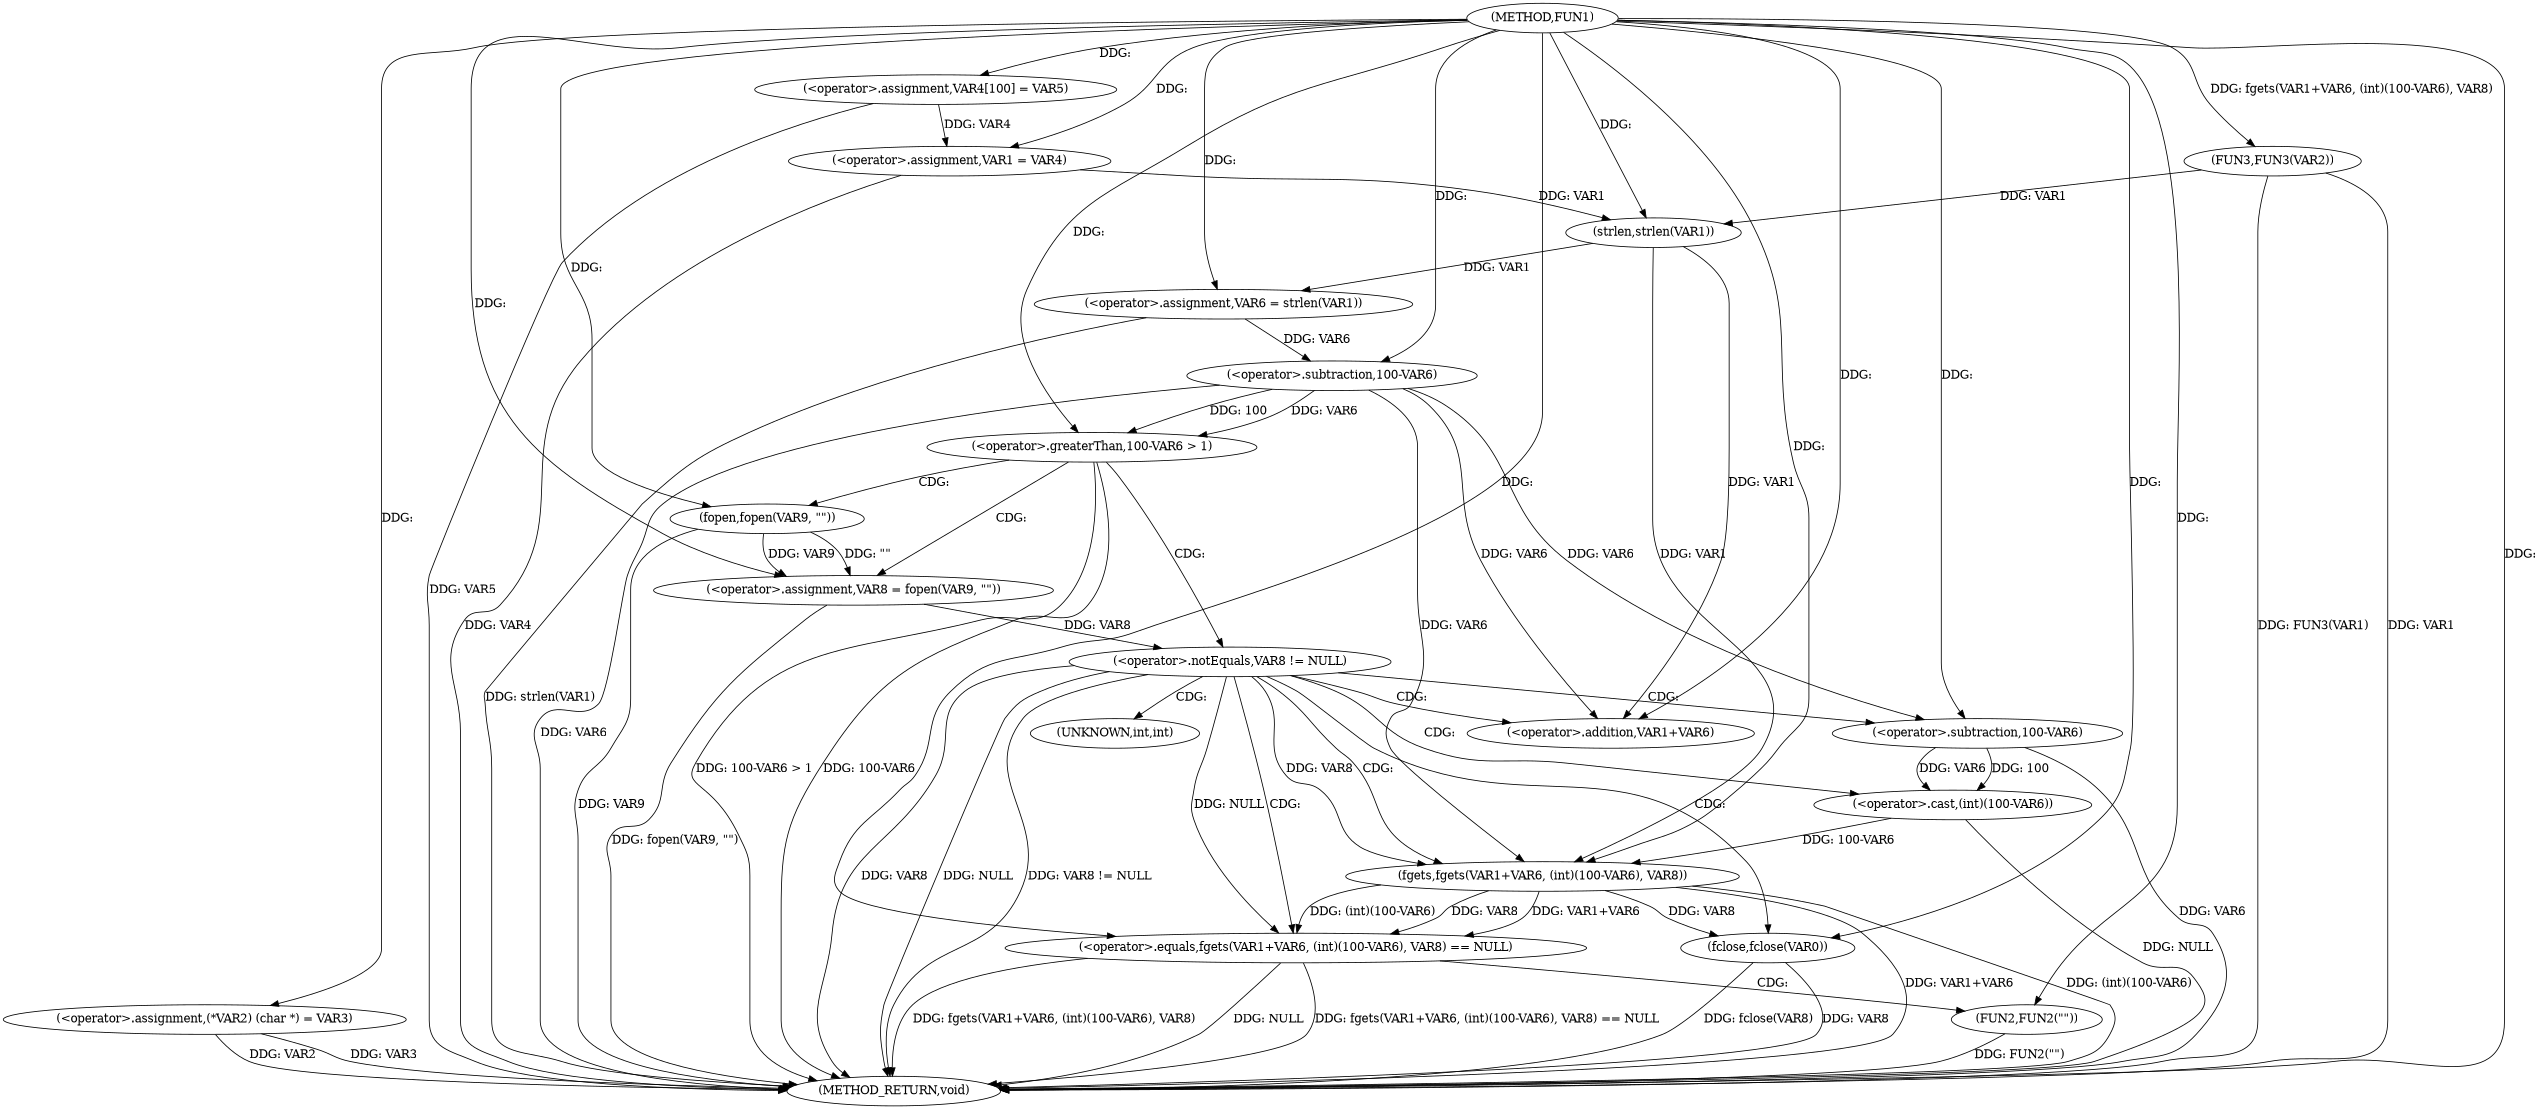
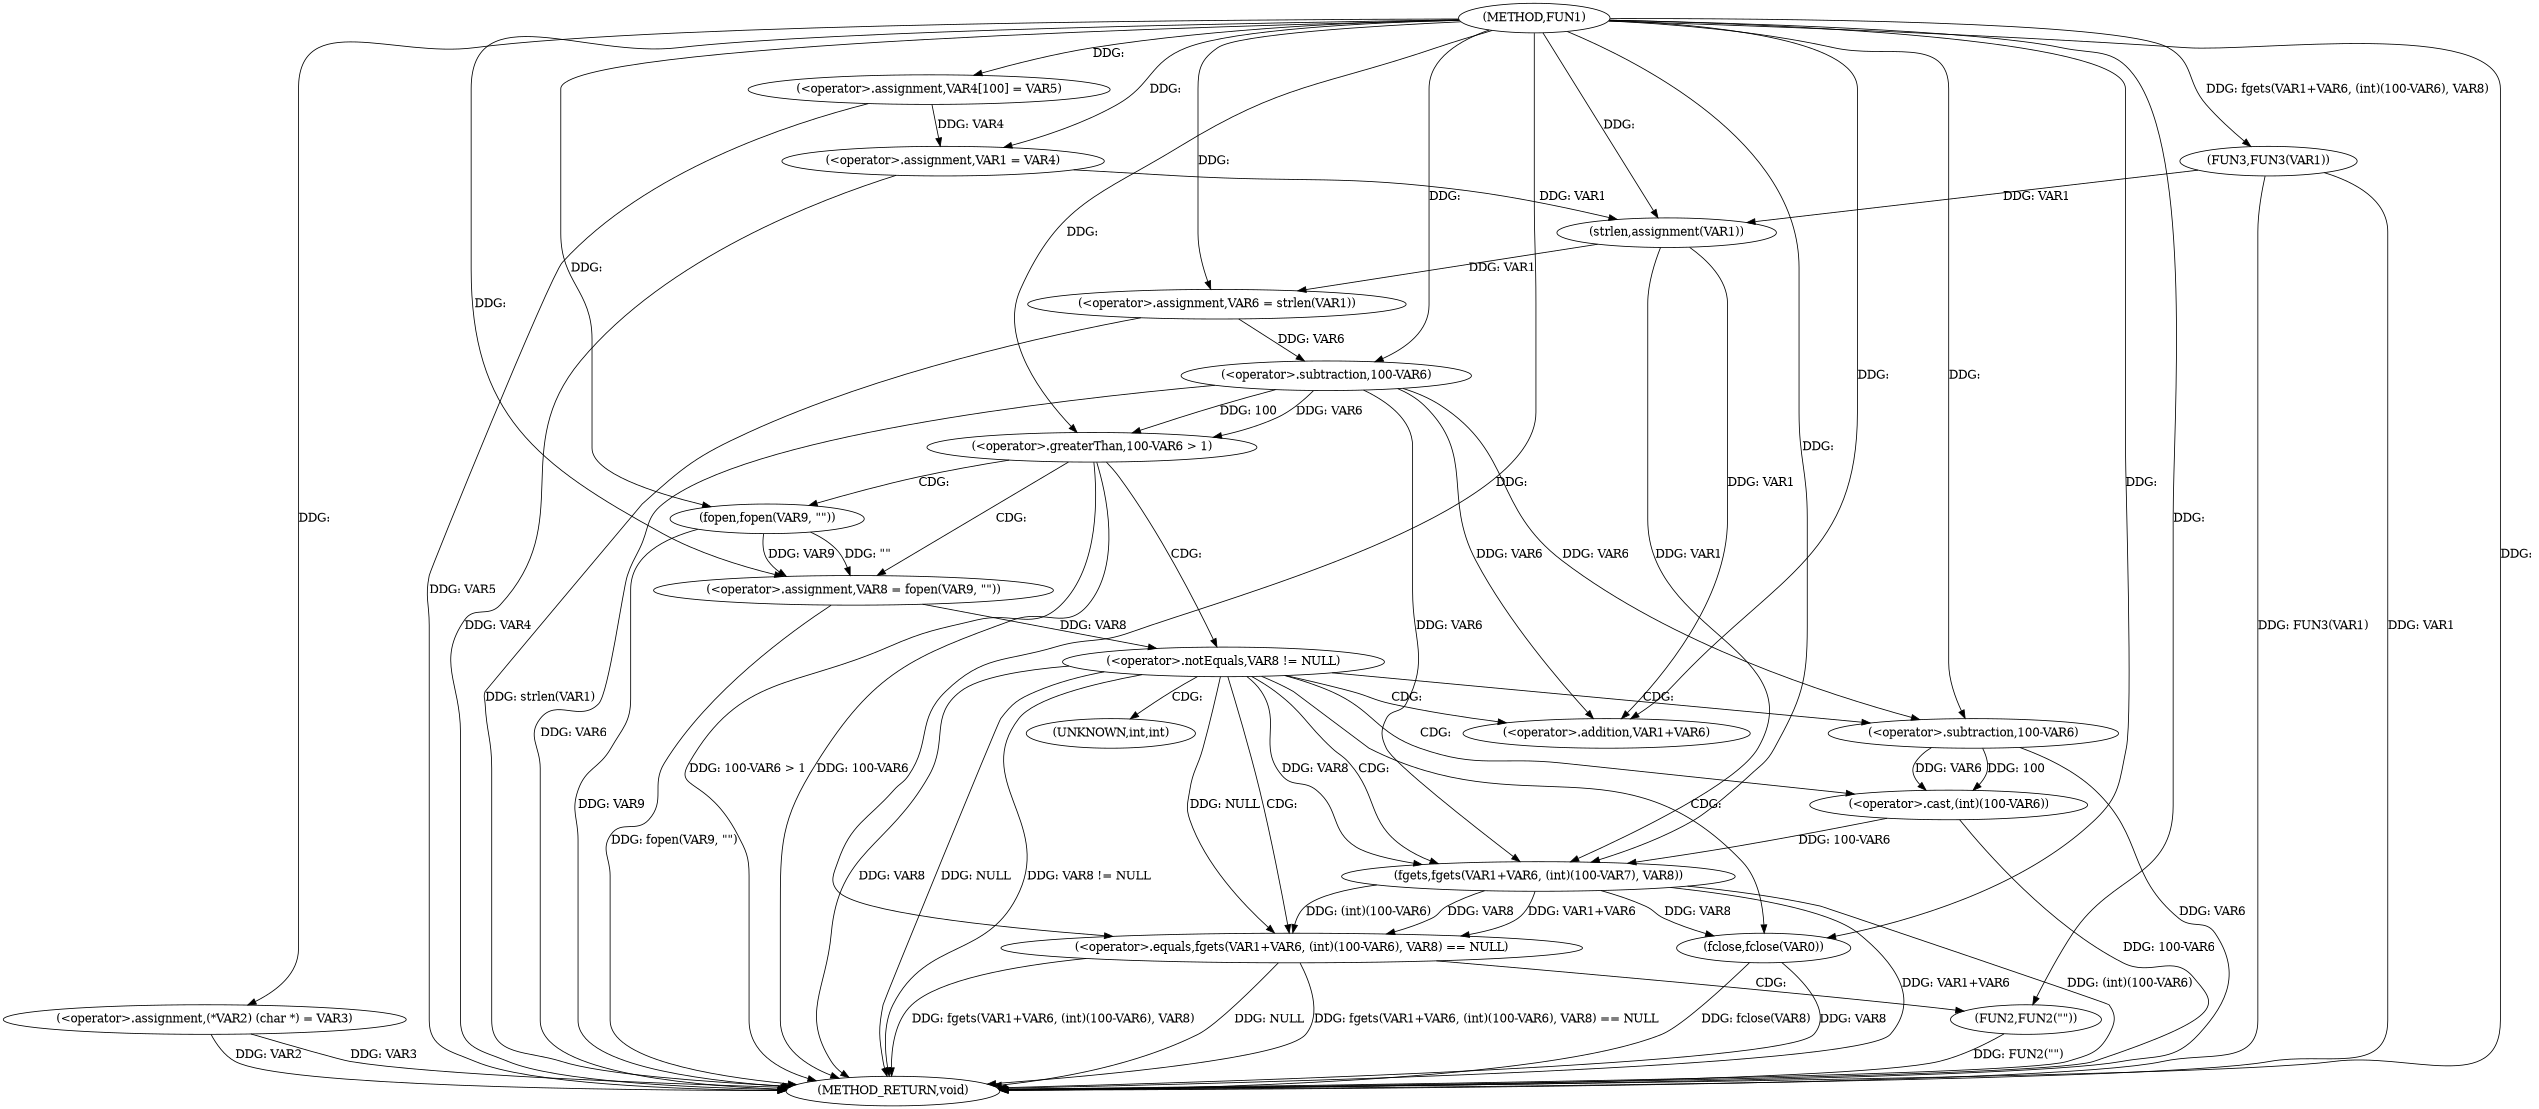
(2273, 161) -> (2269, 161)
(1653, 233) -> (1667, 233)
(1542, 876) -> (1538, 876)
(2178, 948) -> (2169, 948)
